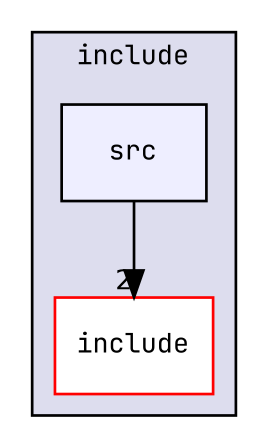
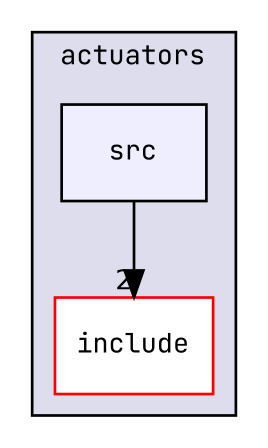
(134, 58) -> (134, 58)
